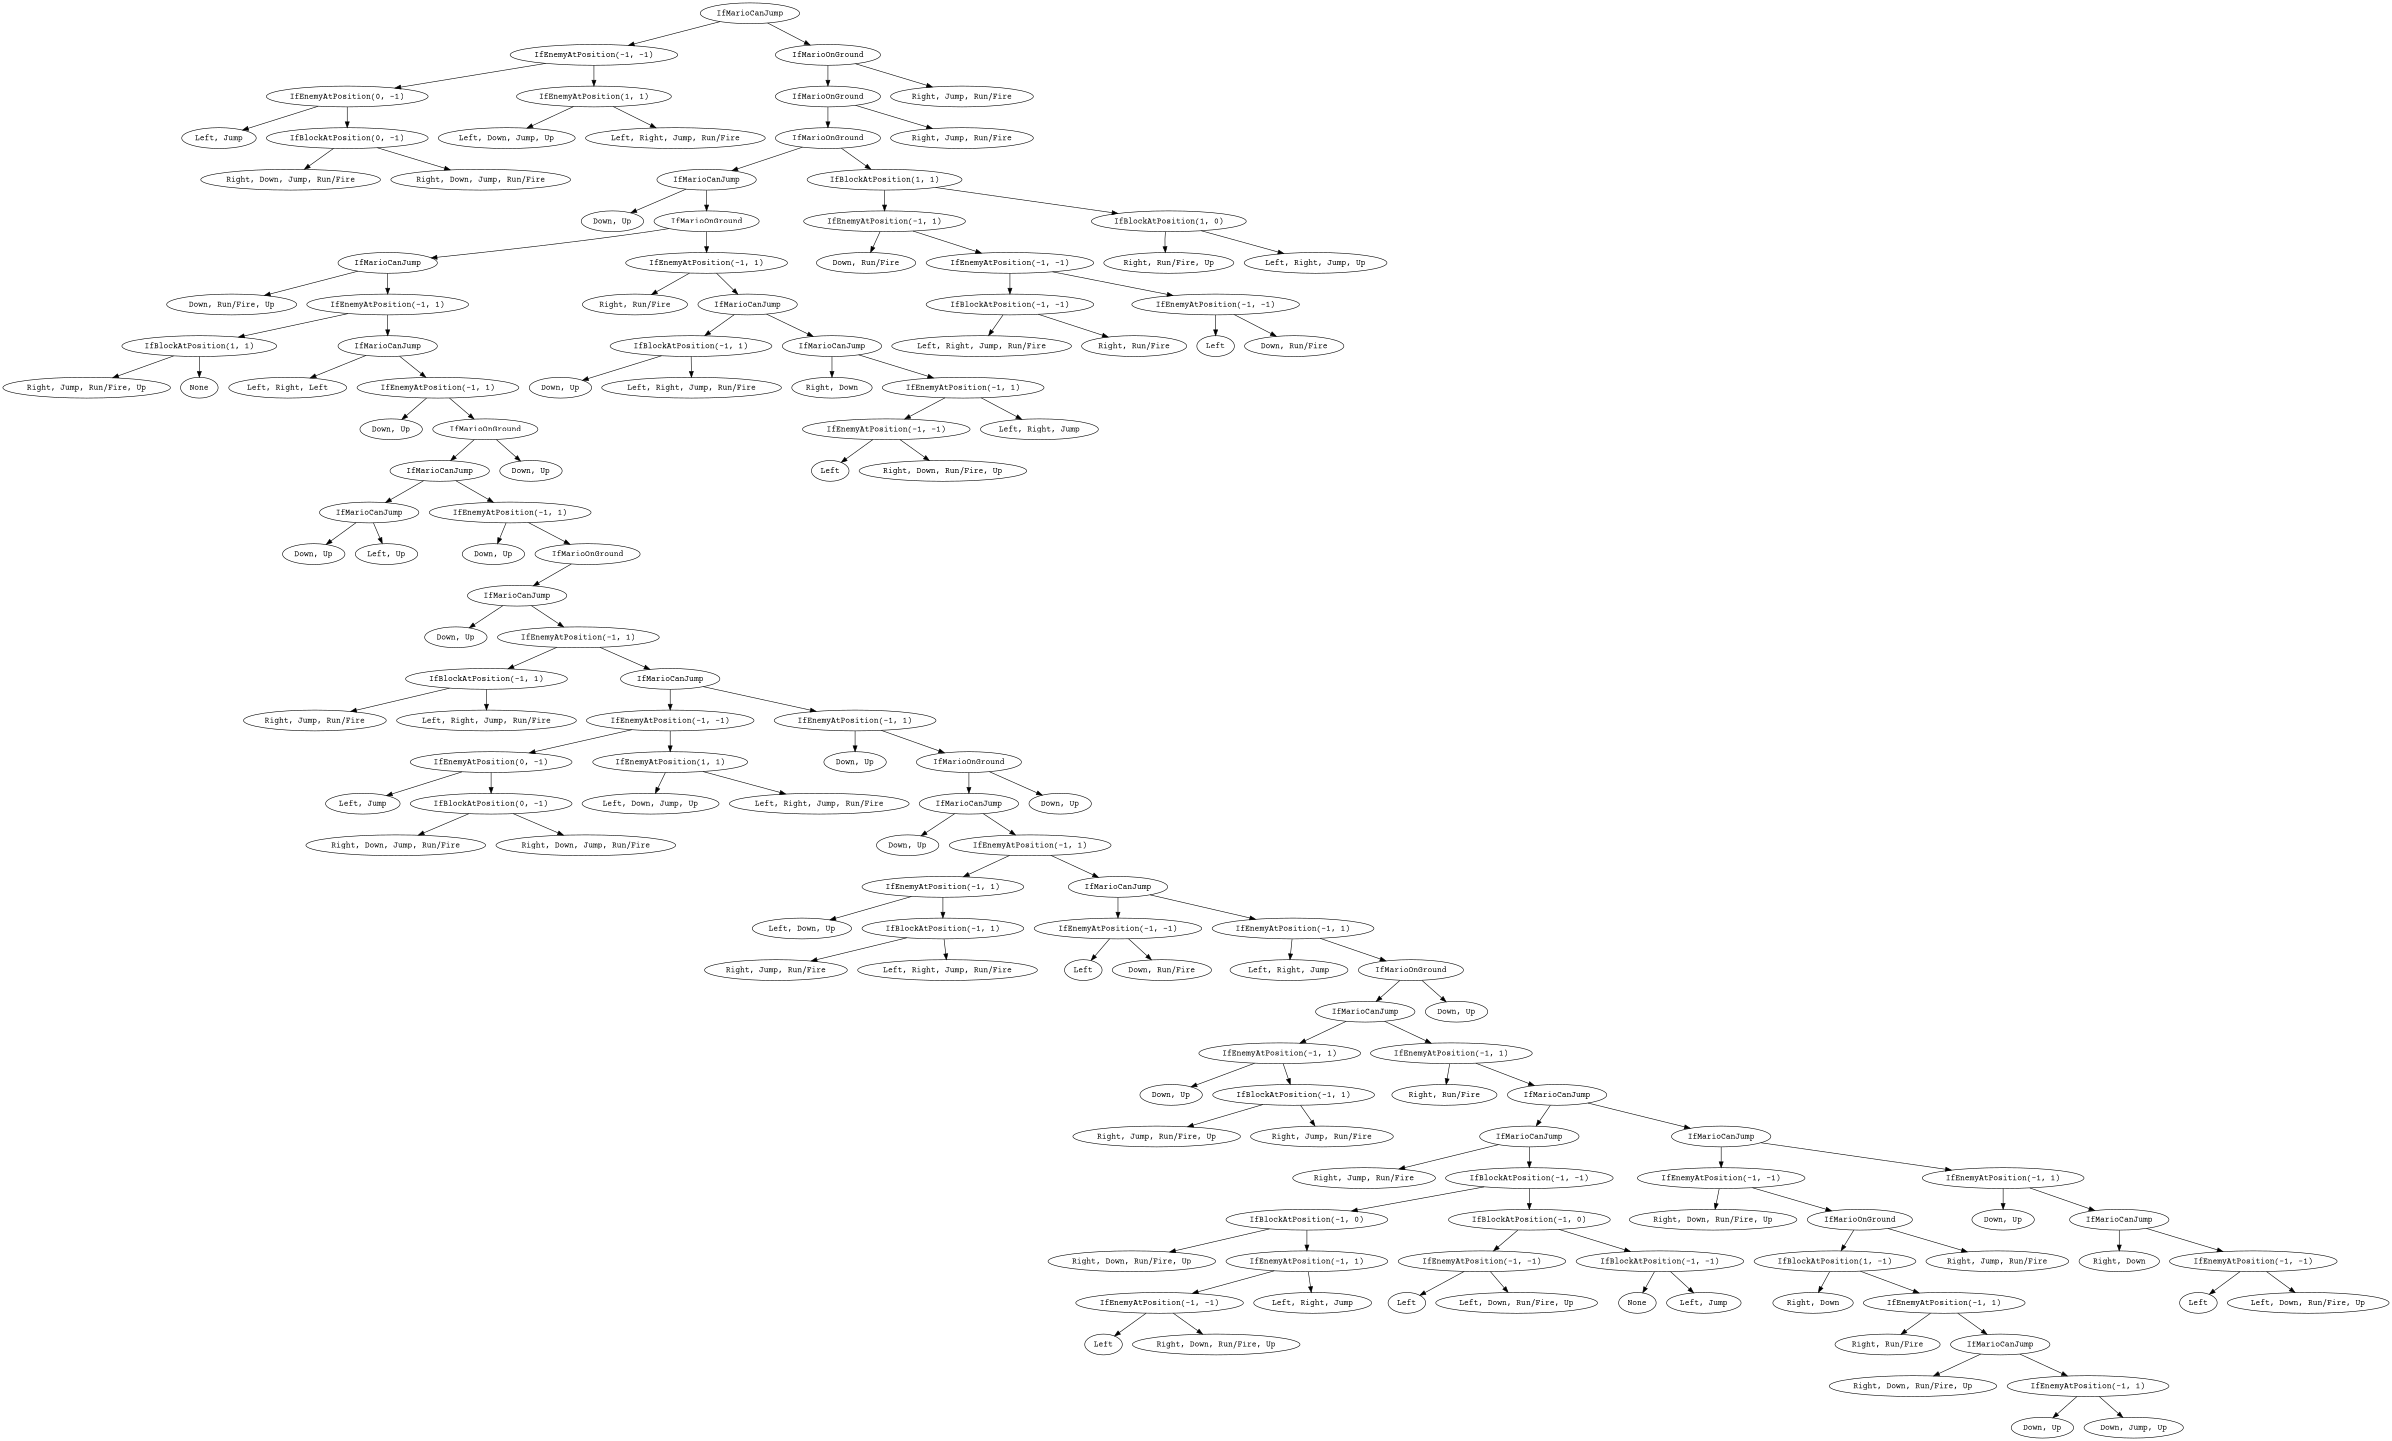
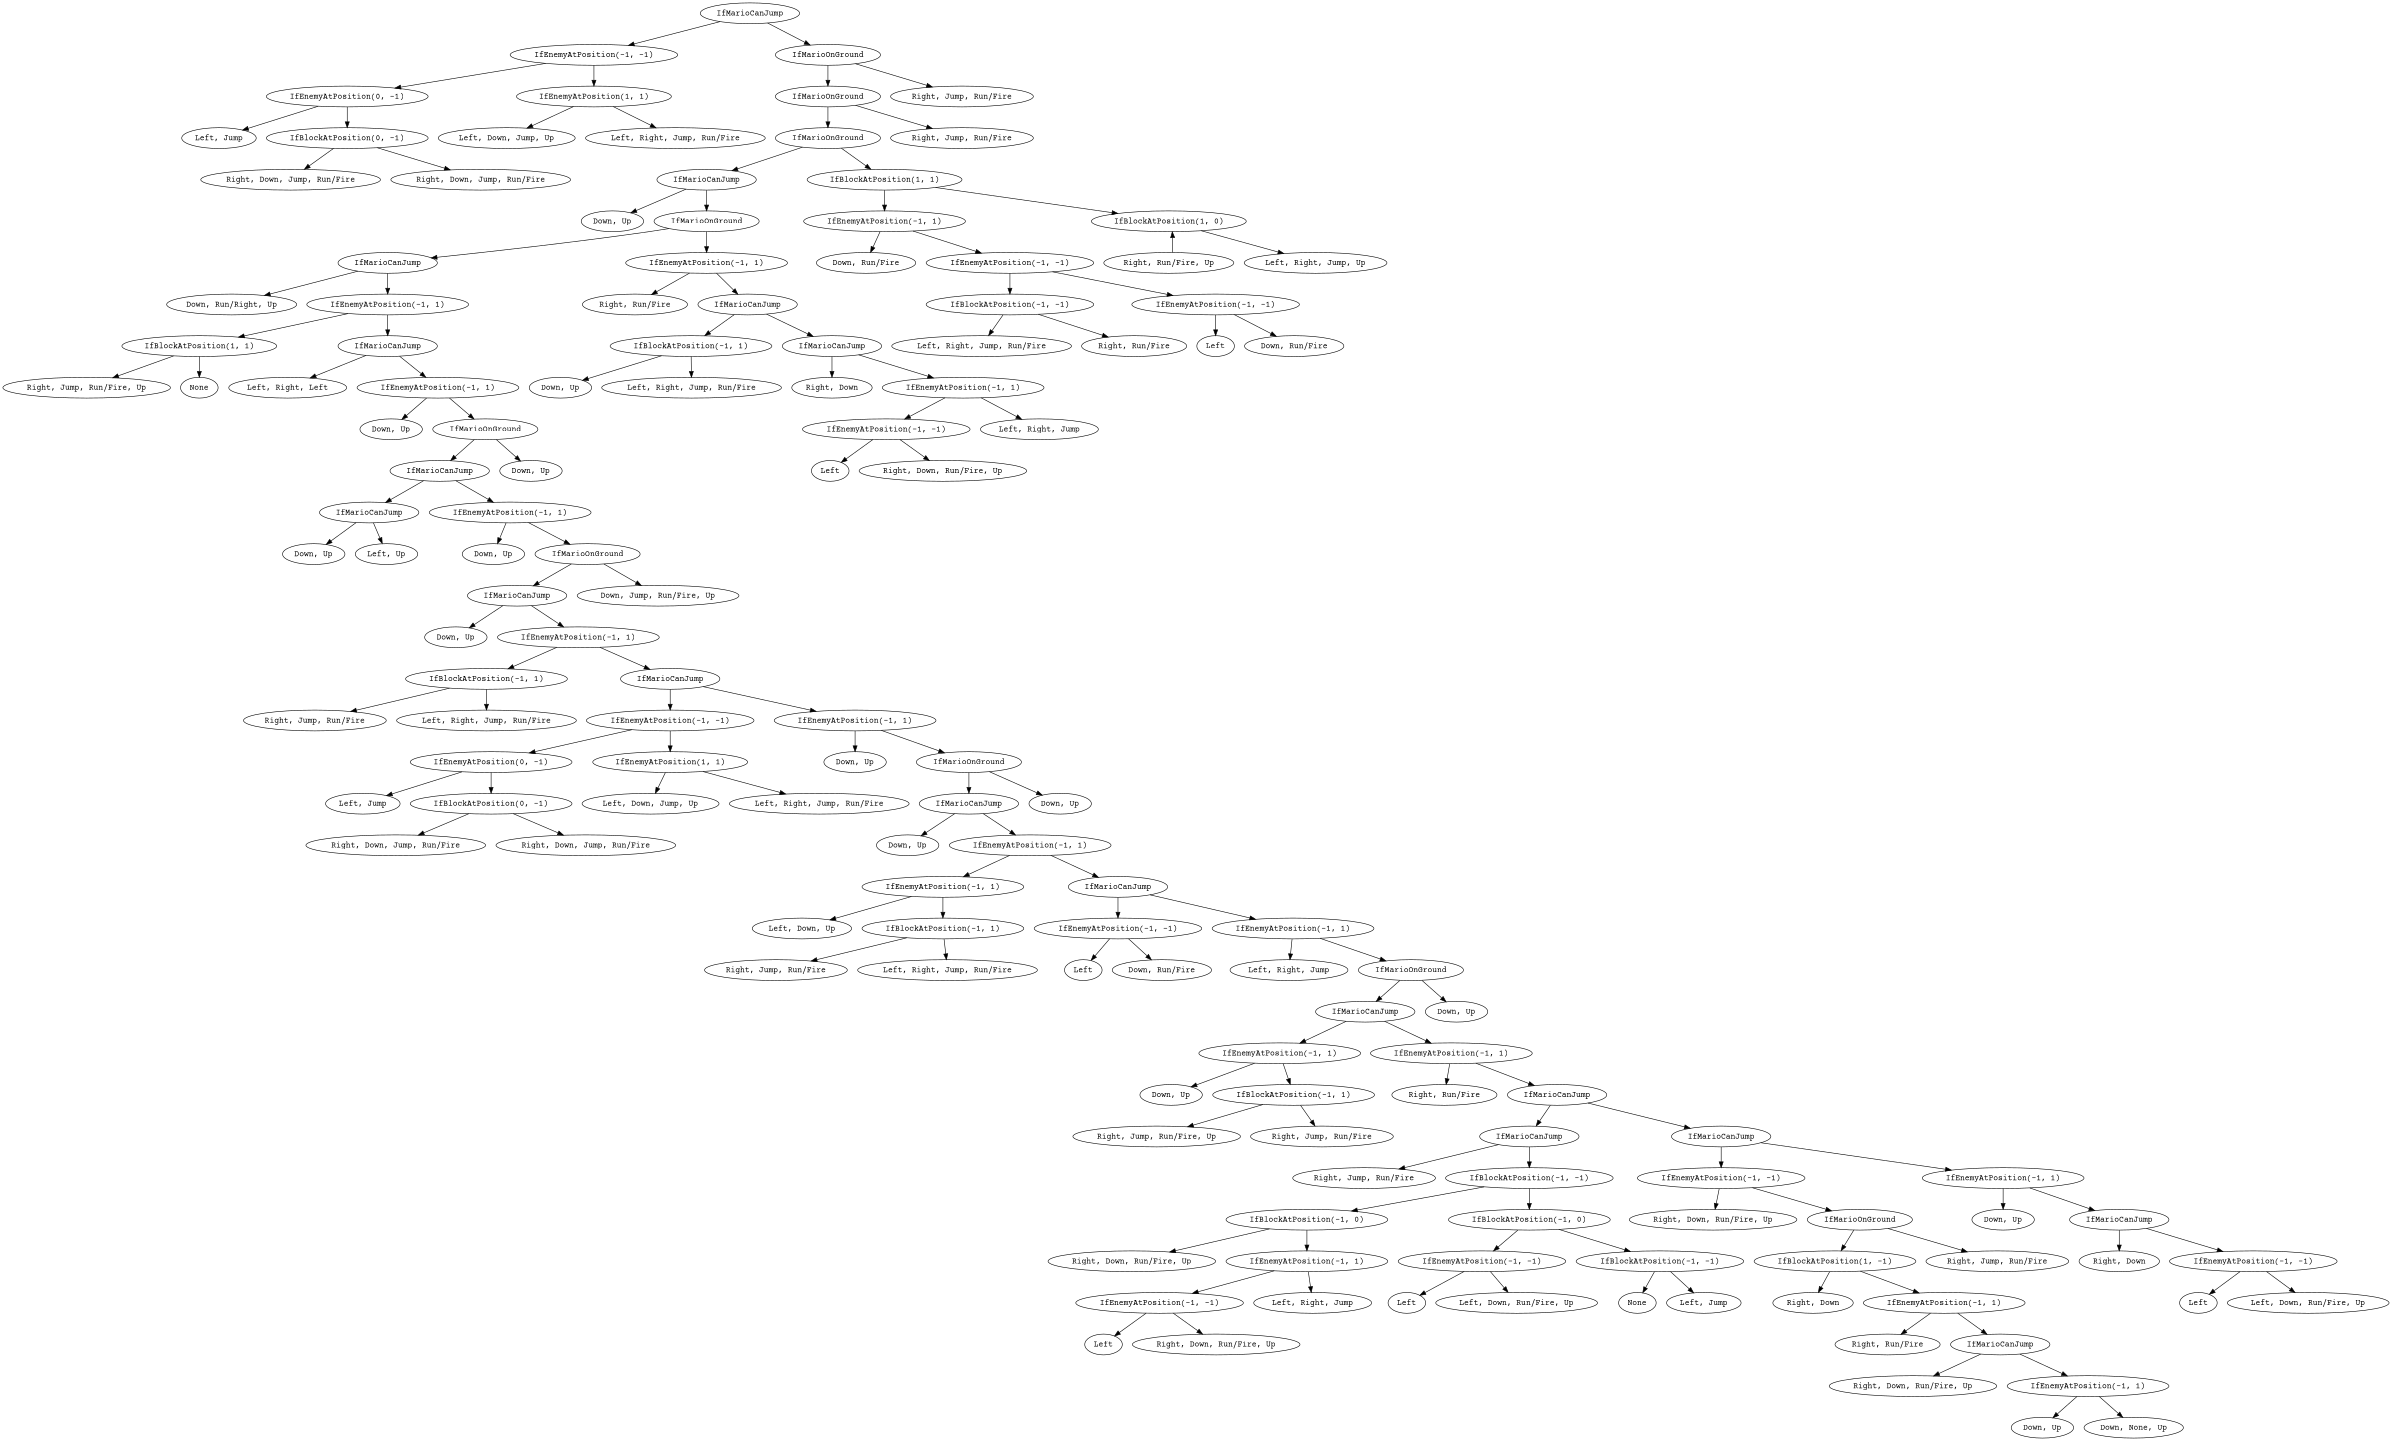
(1165, 239) -> (1173, 245)
(232, 304) -> (232, 304)
none -> (658, 596)
(2134, 1428) -> (2134, 1428)
